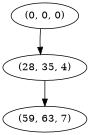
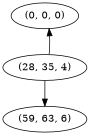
(40, 38) -> (50, 45)
(45, 119) -> (45, 119)
